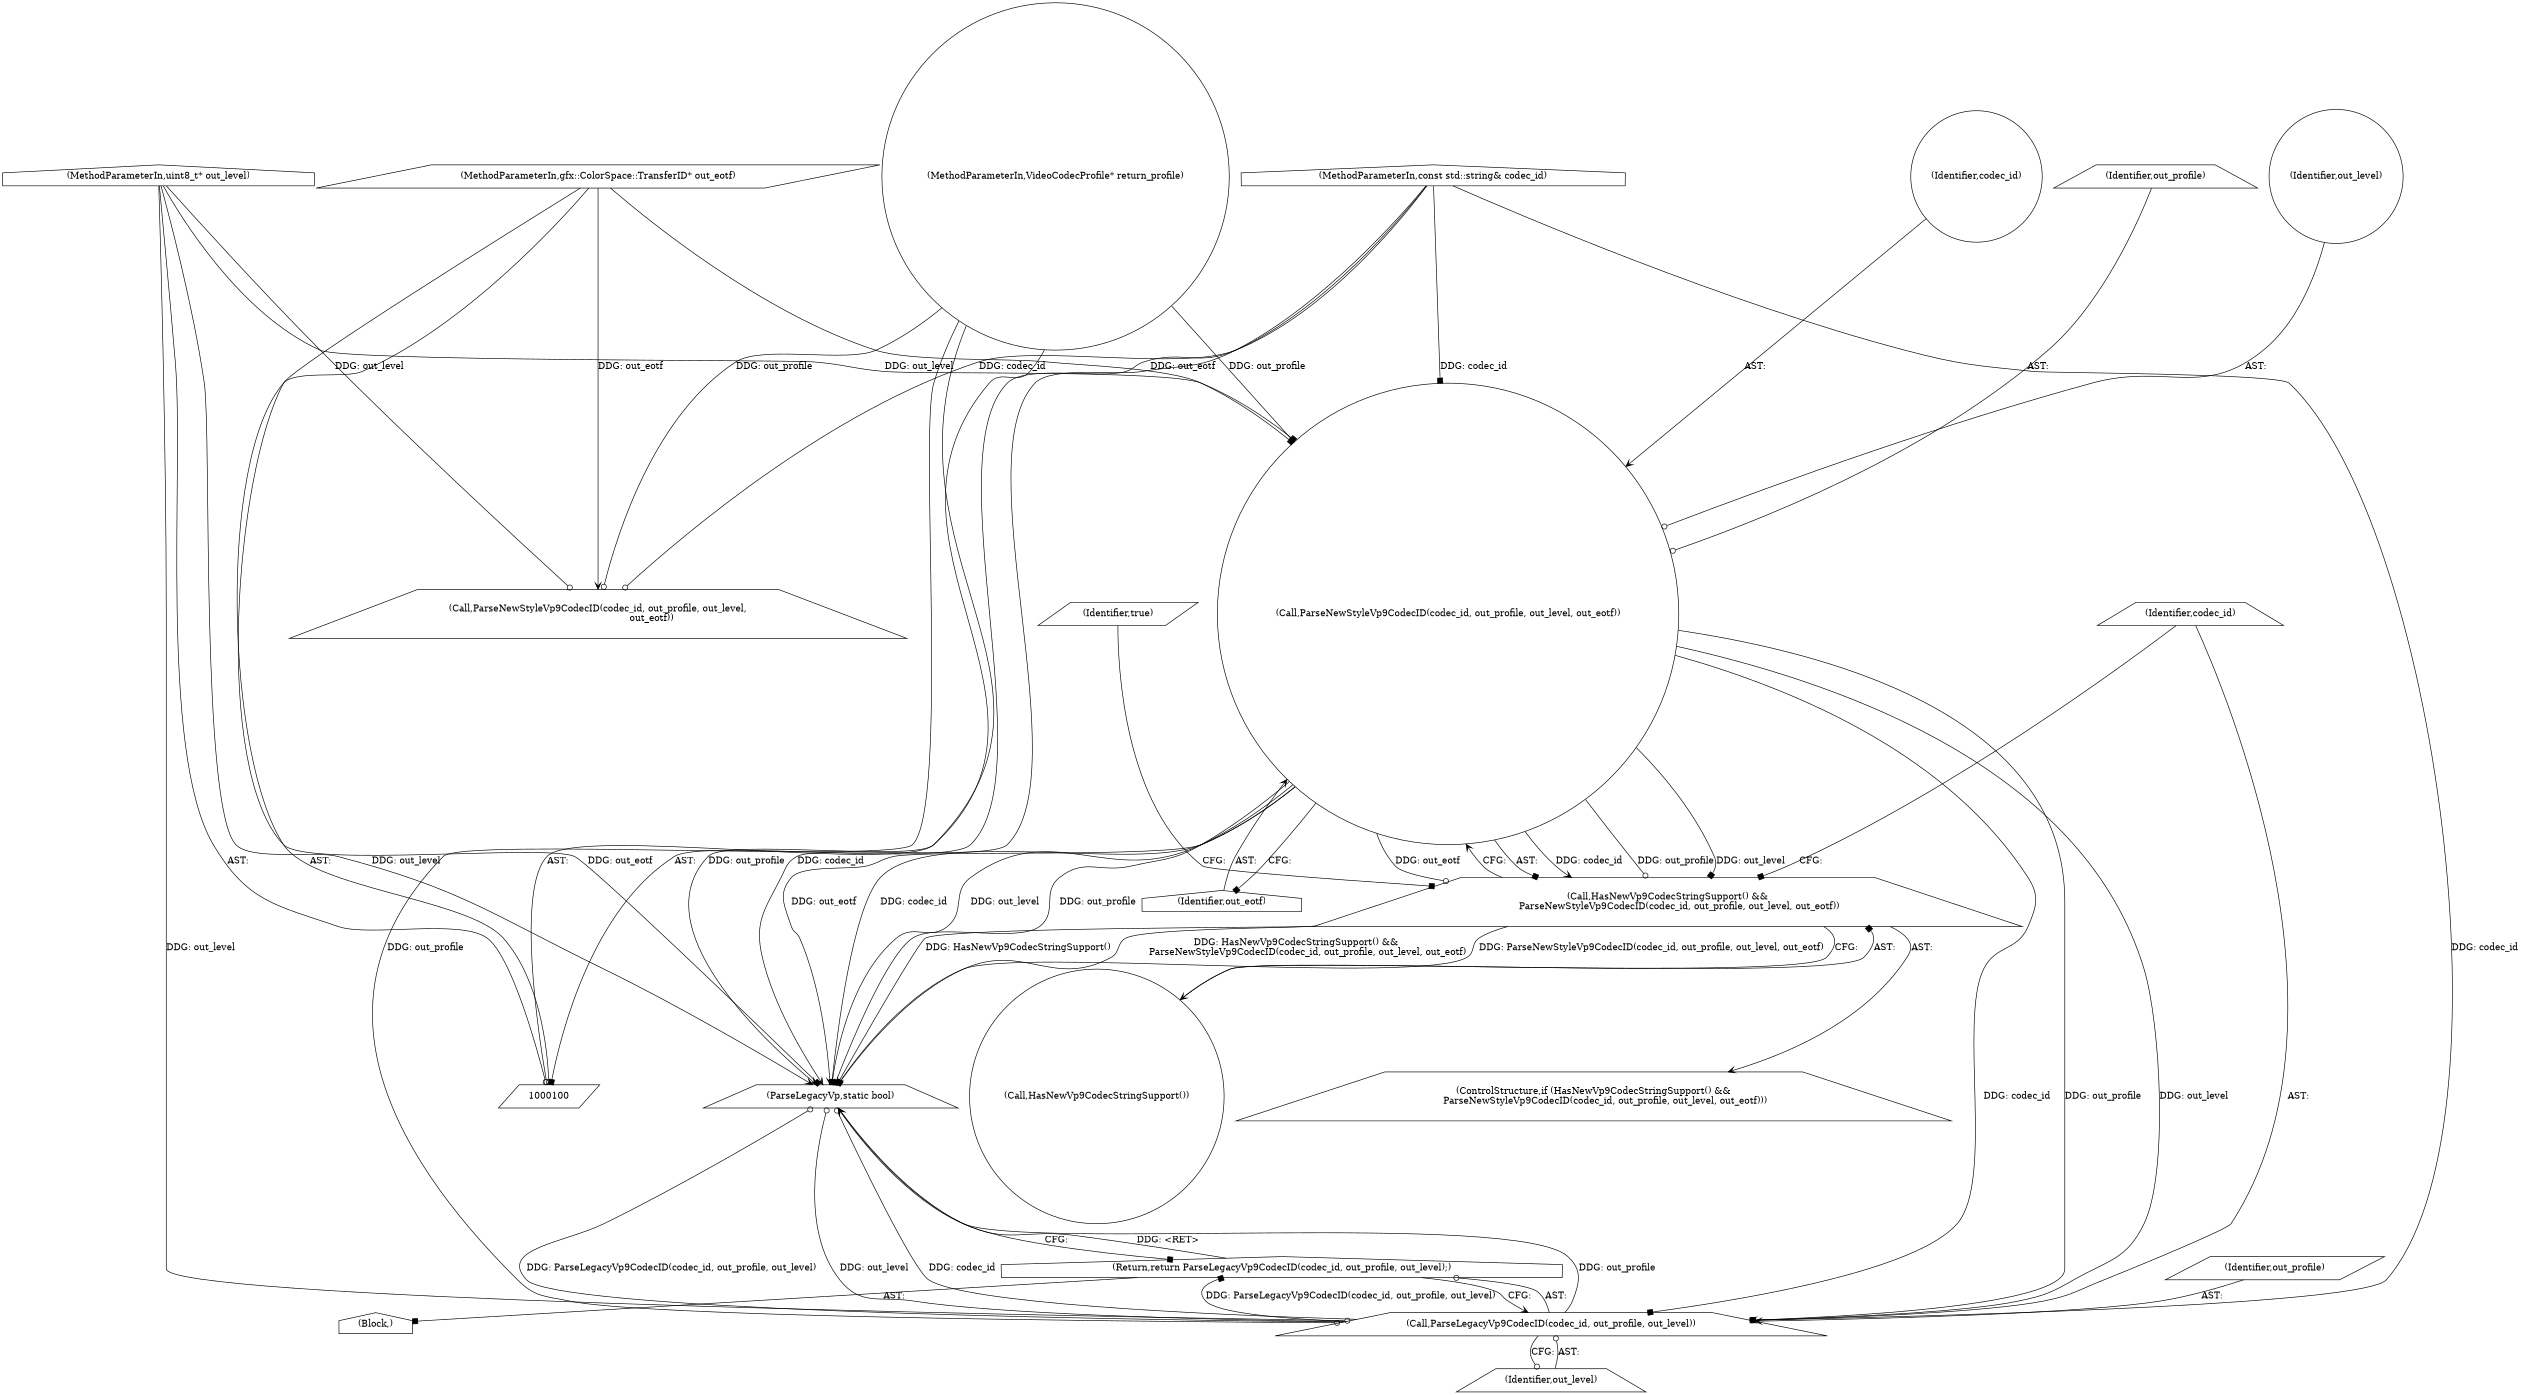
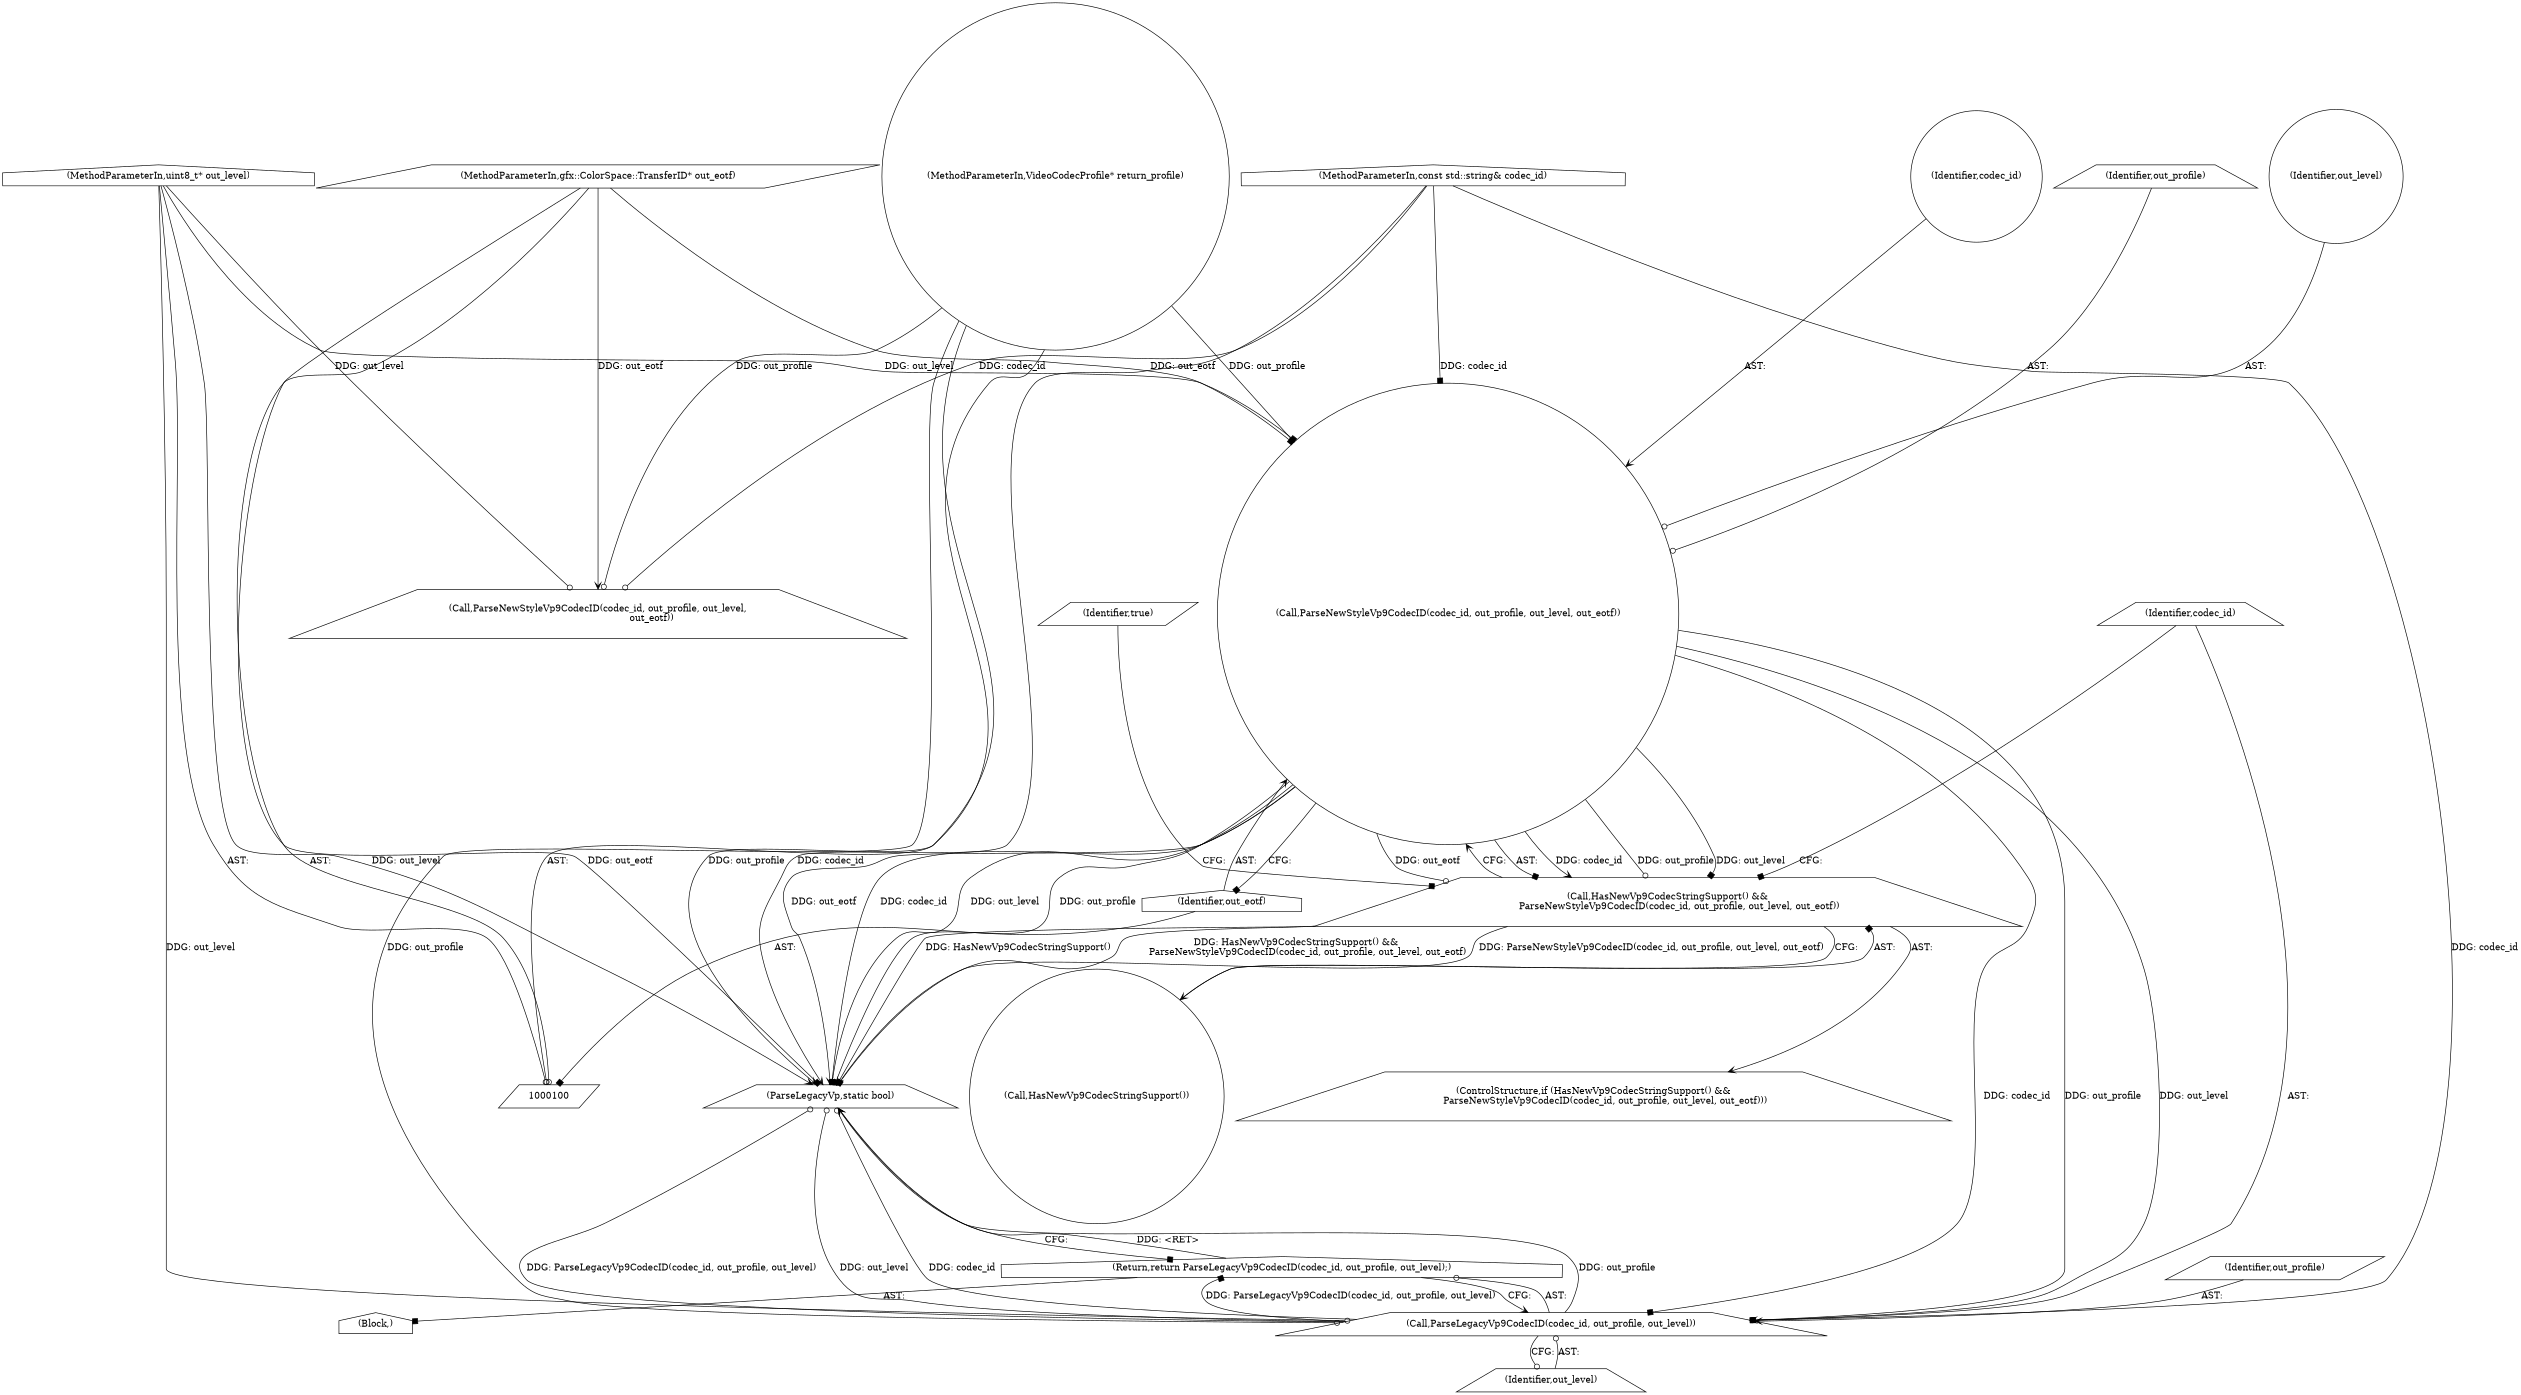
(993, 648) -> (873, 928)
